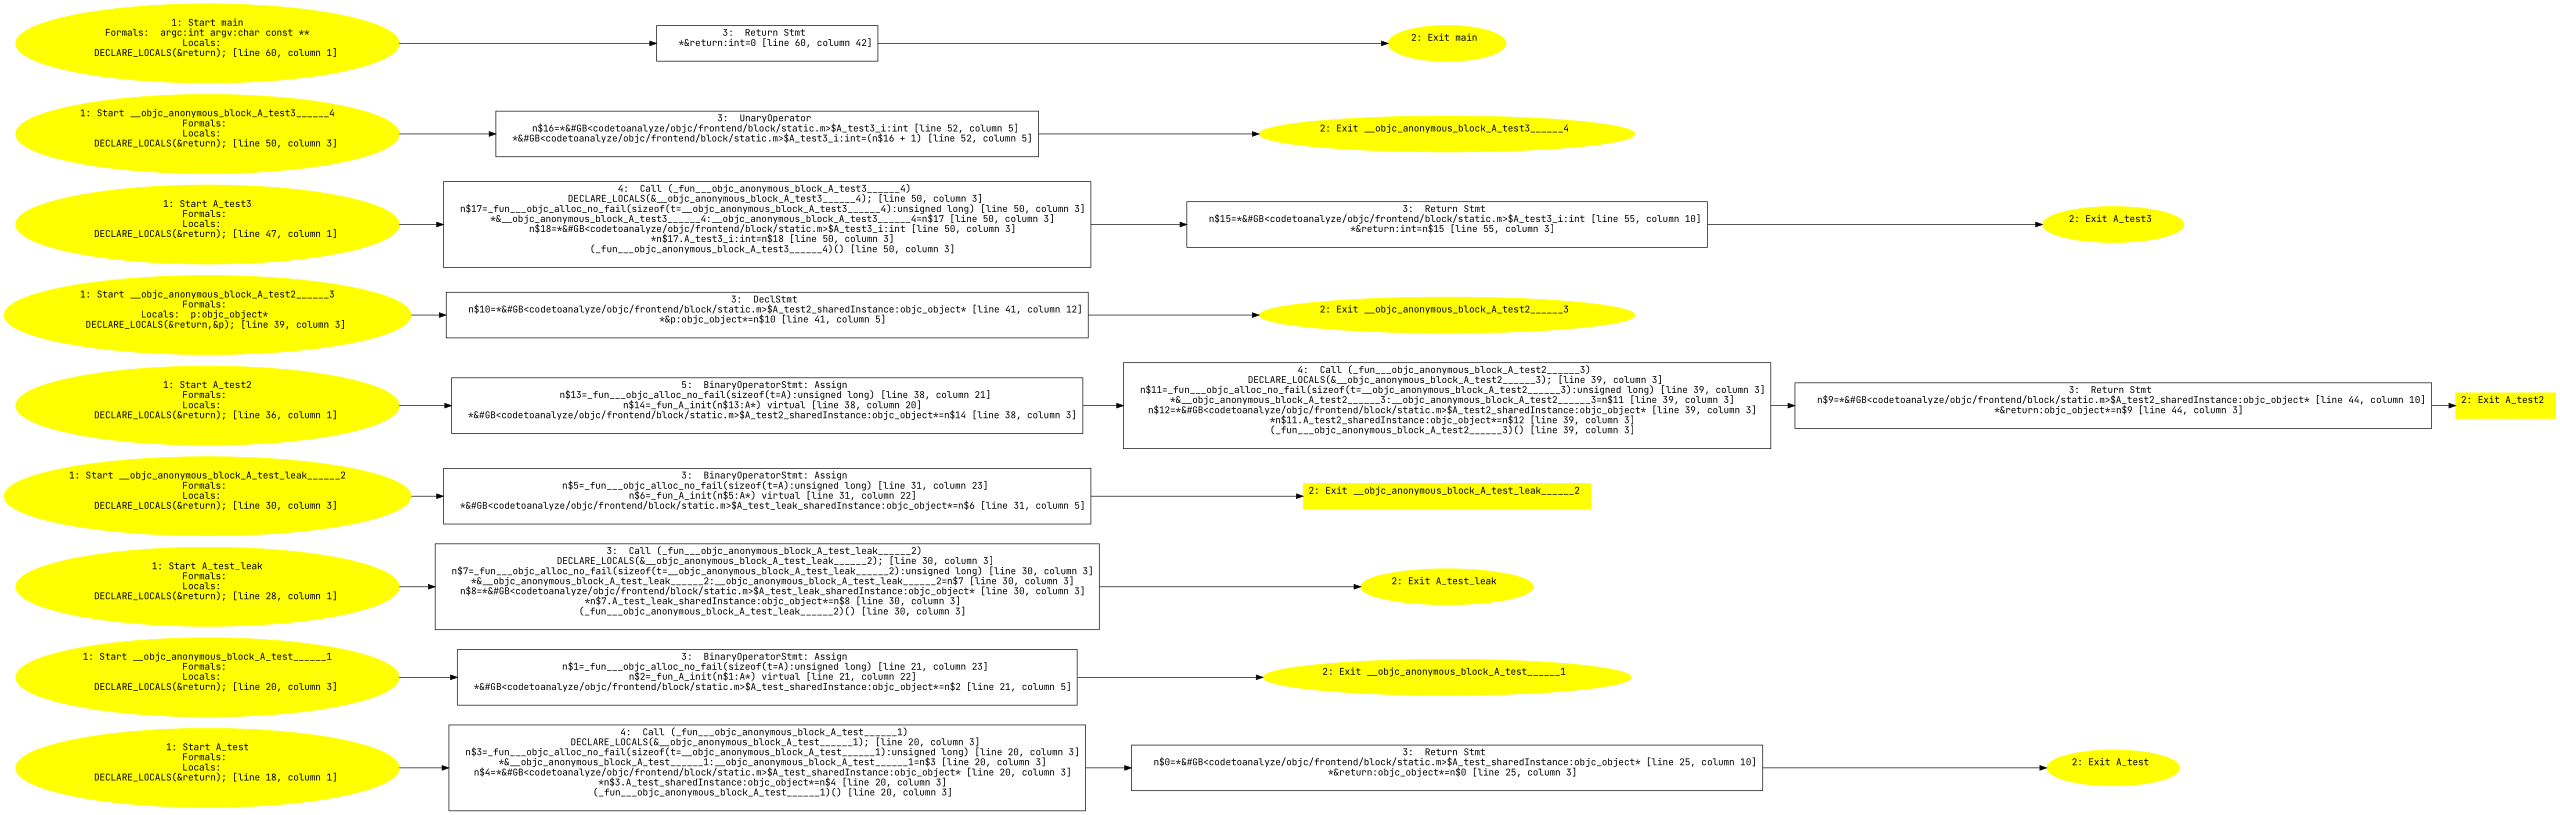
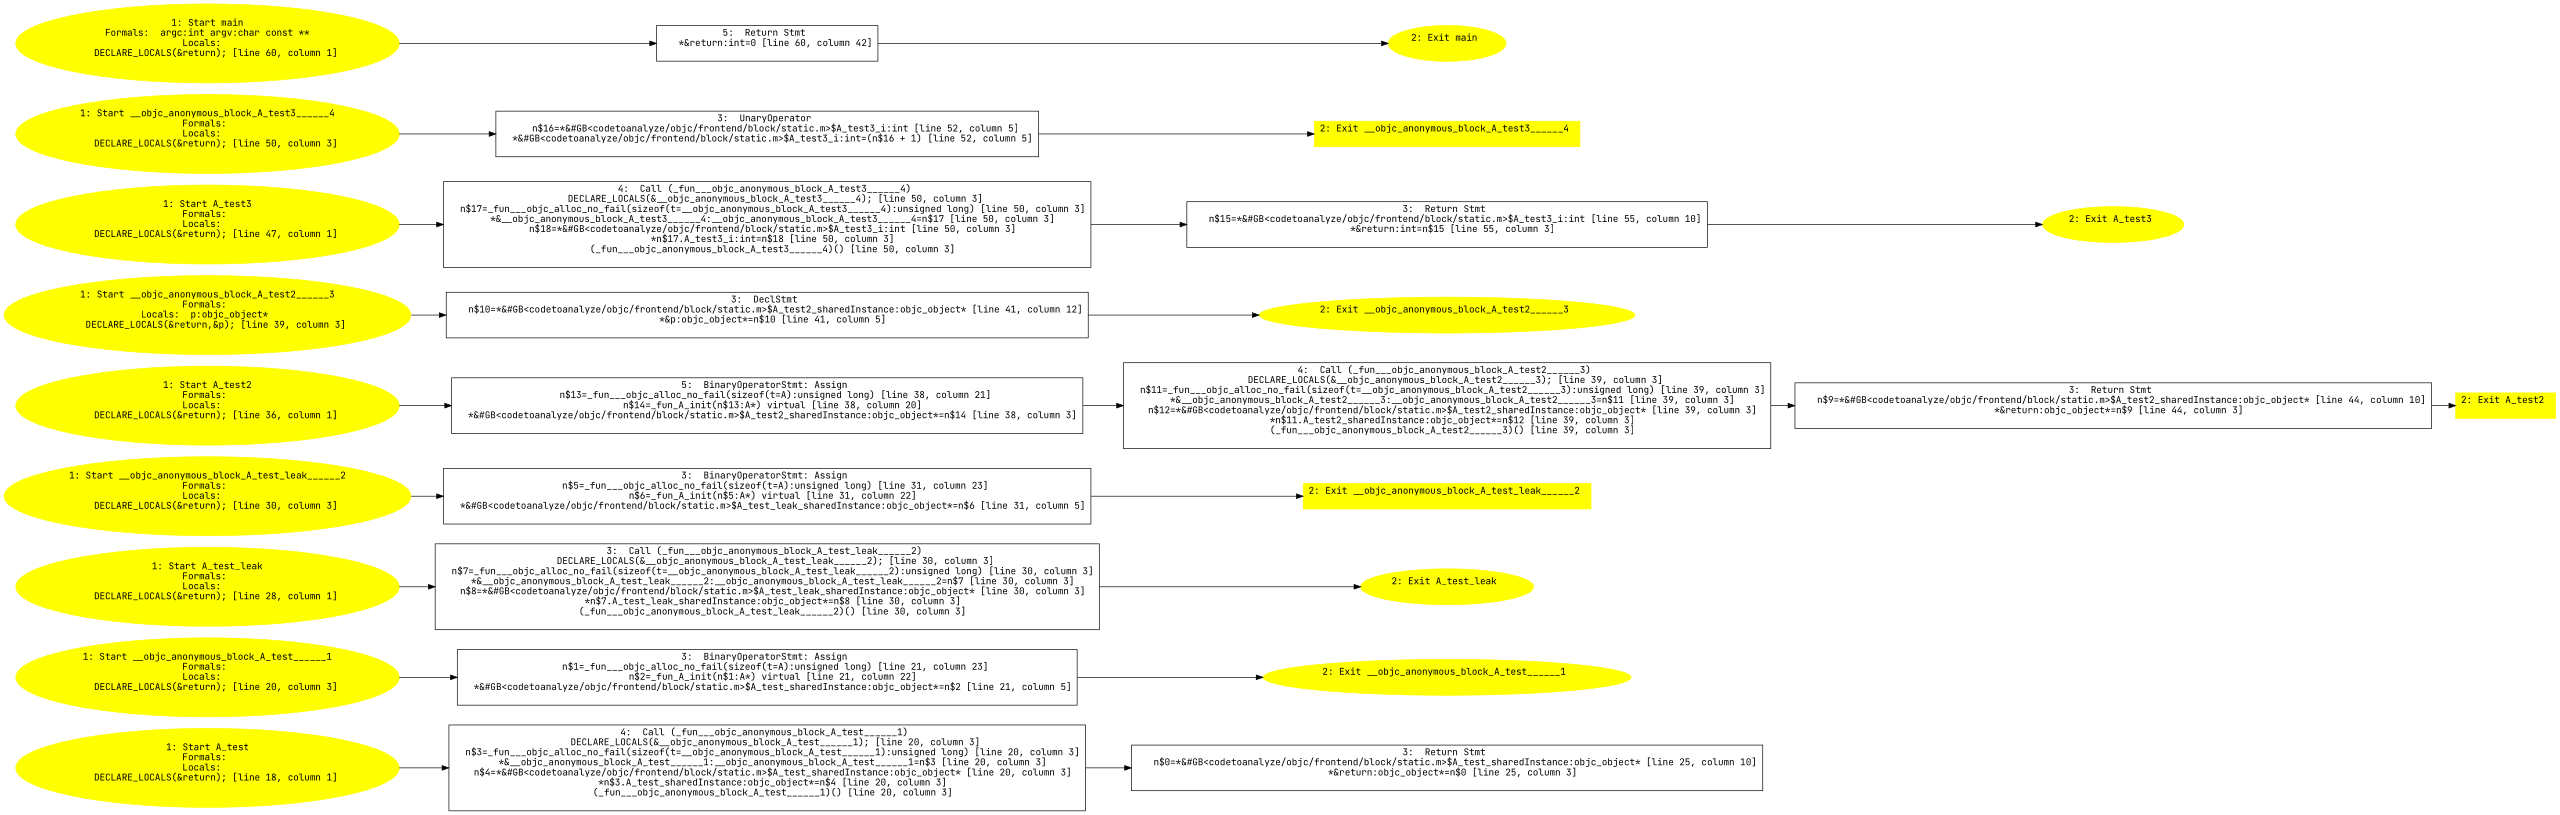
(767, 43) -> (767, 43)
(1447, 134) -> (1447, 134)
(2113, 768) -> none
